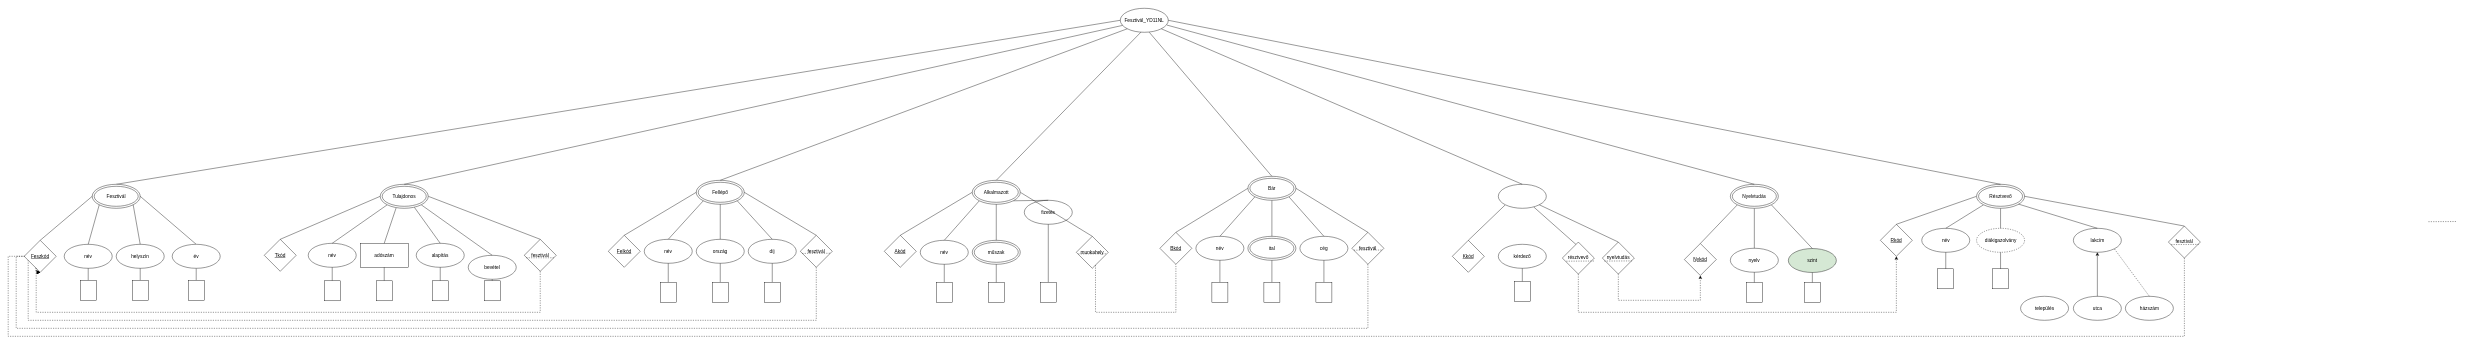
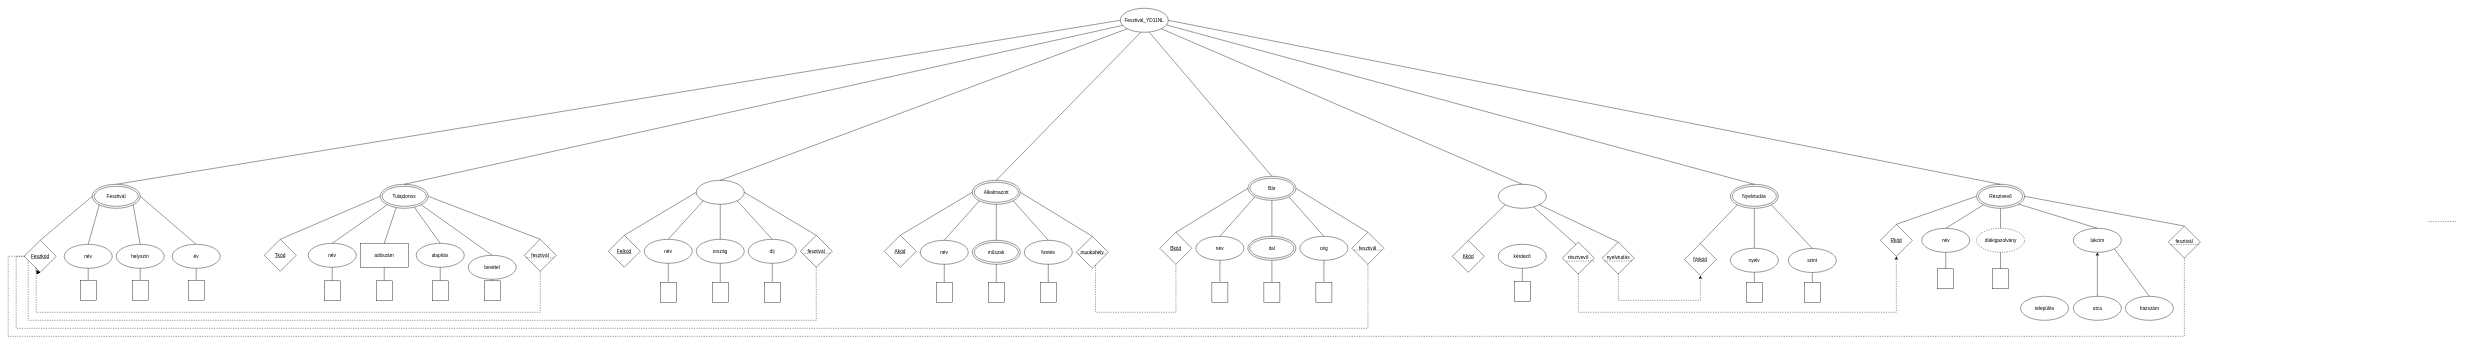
(720, 192) -> none
(1048, 212) -> (1048, 252)
(1812, 260) -> (1812, 260)
(2131, 271) -> (2131, 271)
